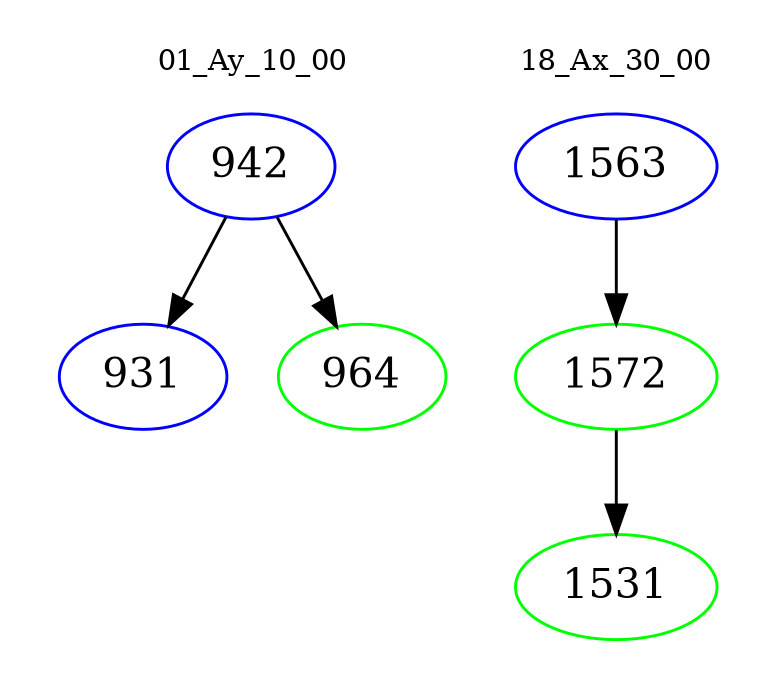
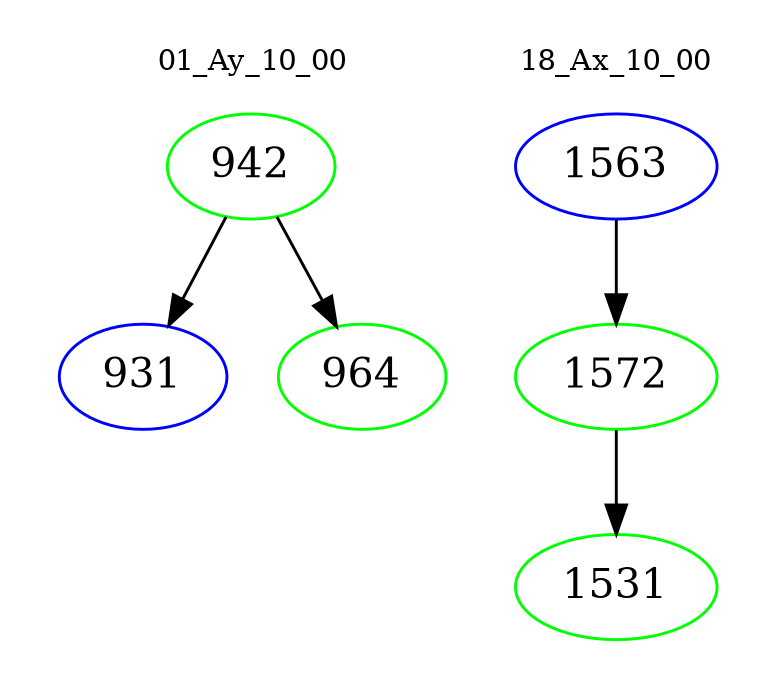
(616, 63) -> (616, 63)
(251, 166) -> (251, 166)
